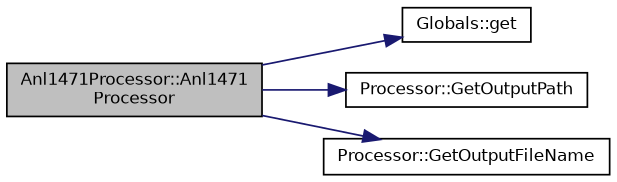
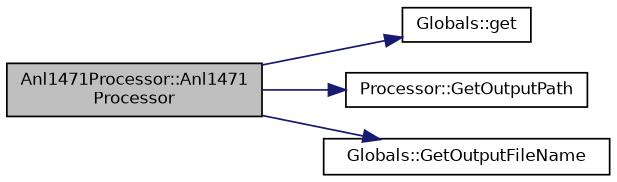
(467, 157) -> (467, 157)
